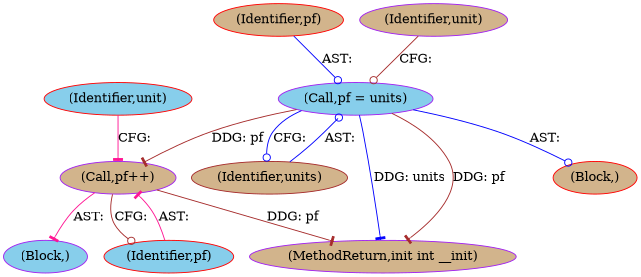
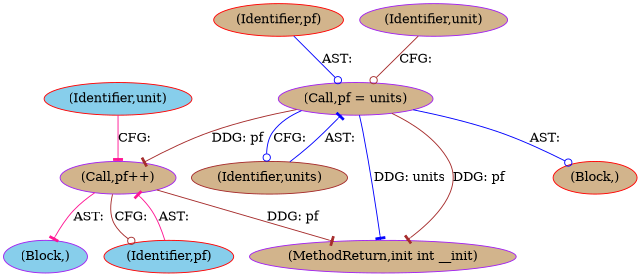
(356, 99) -> (356, 99)
(315, 141) -> (315, 141)
